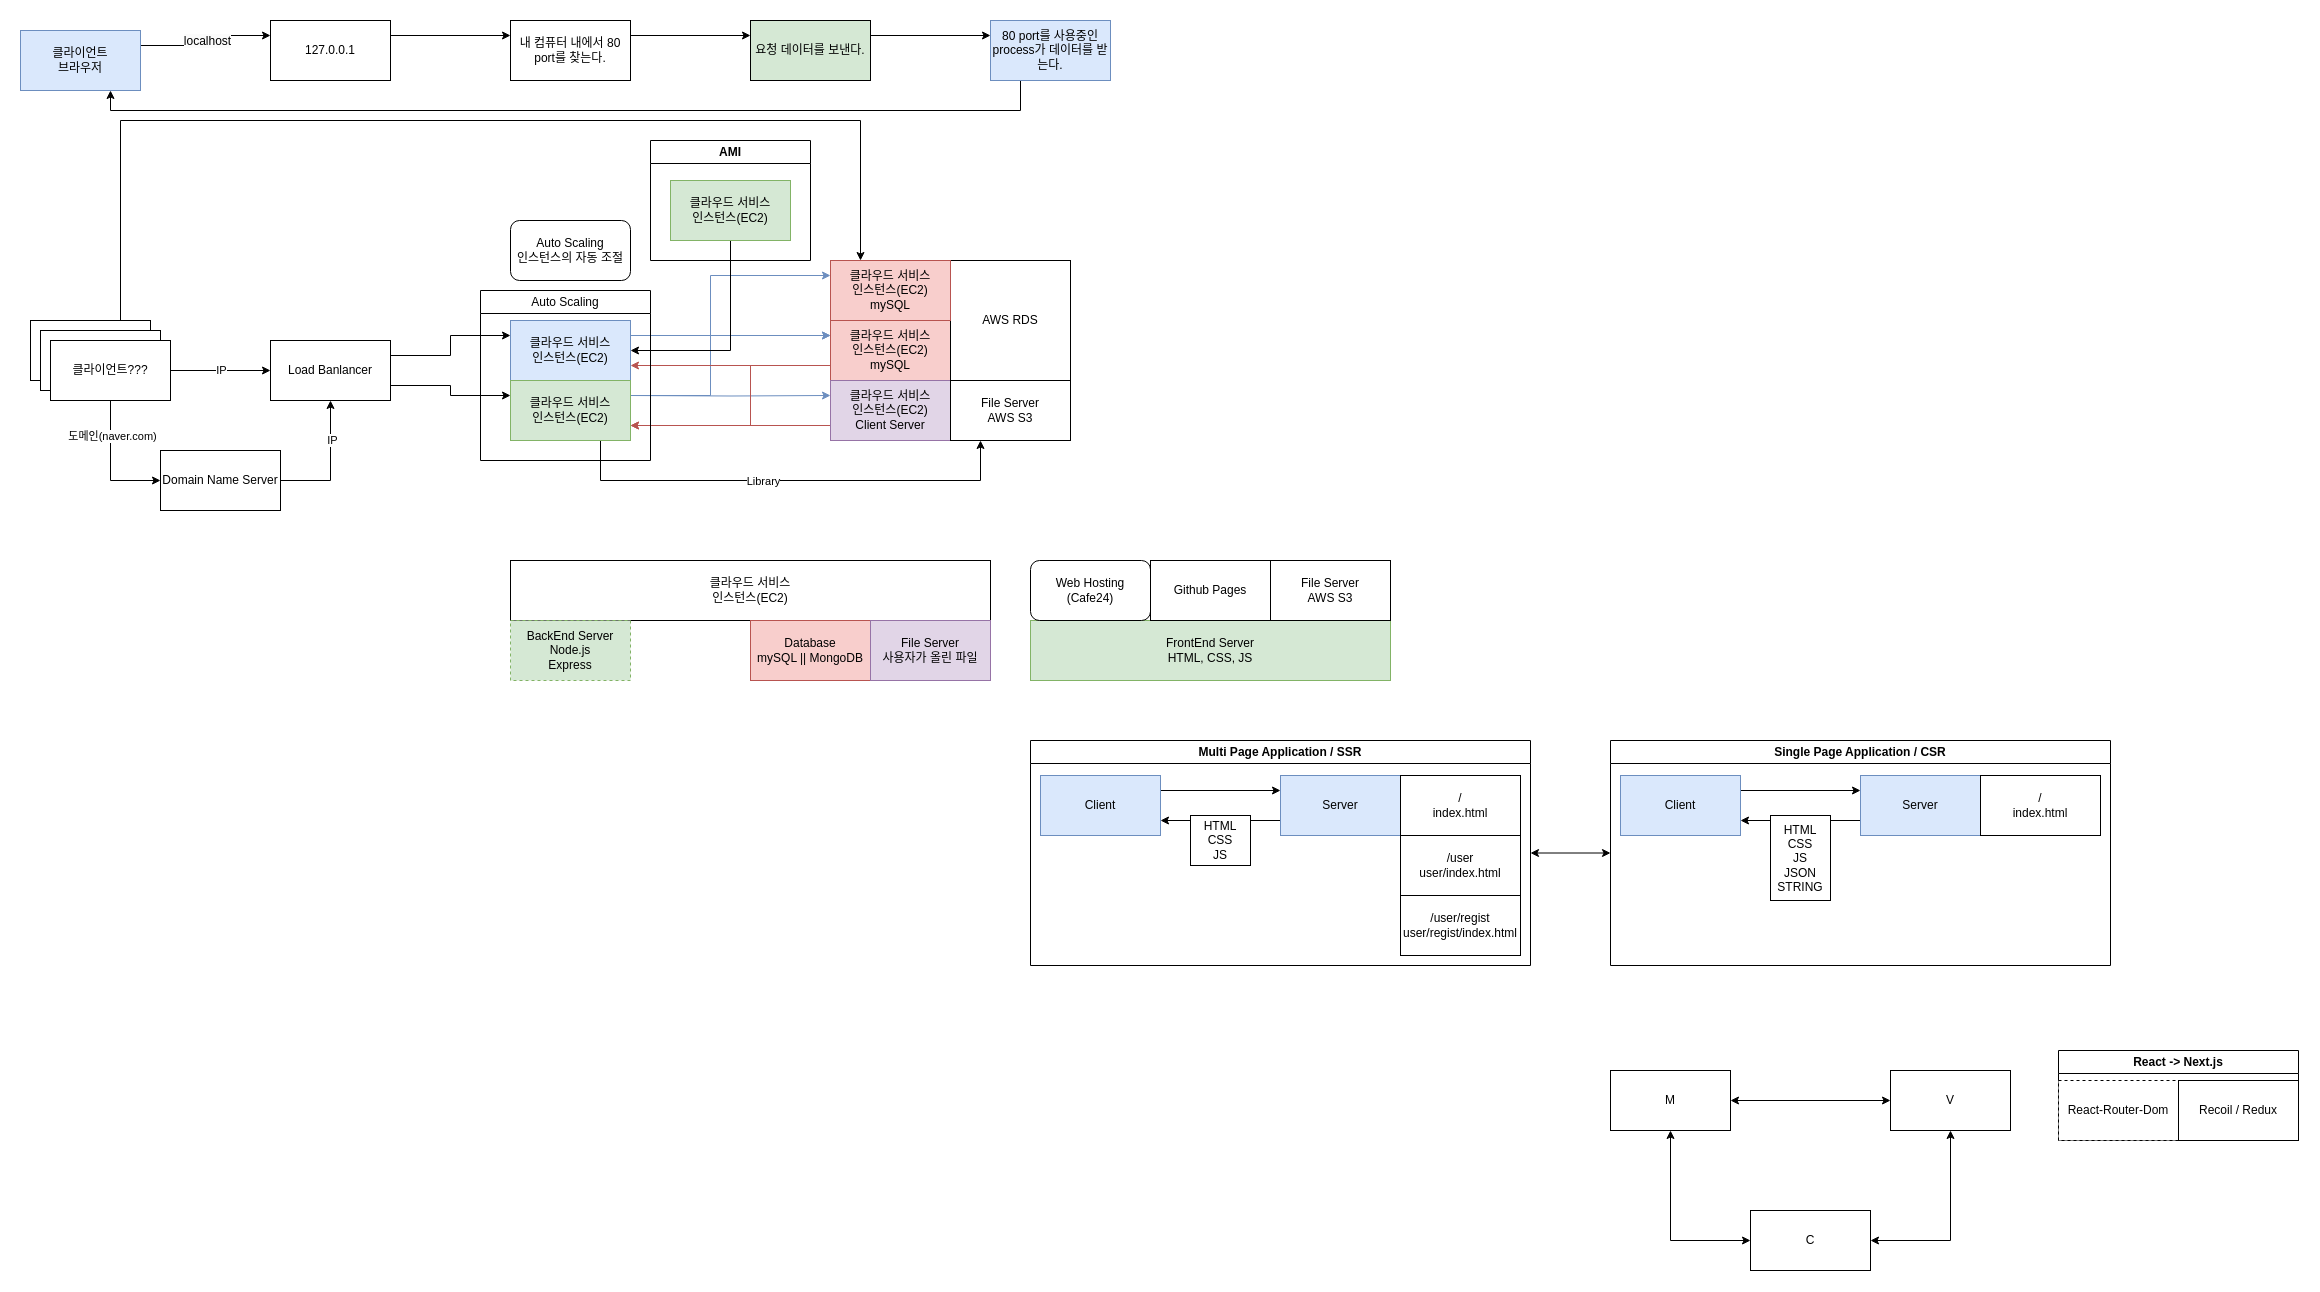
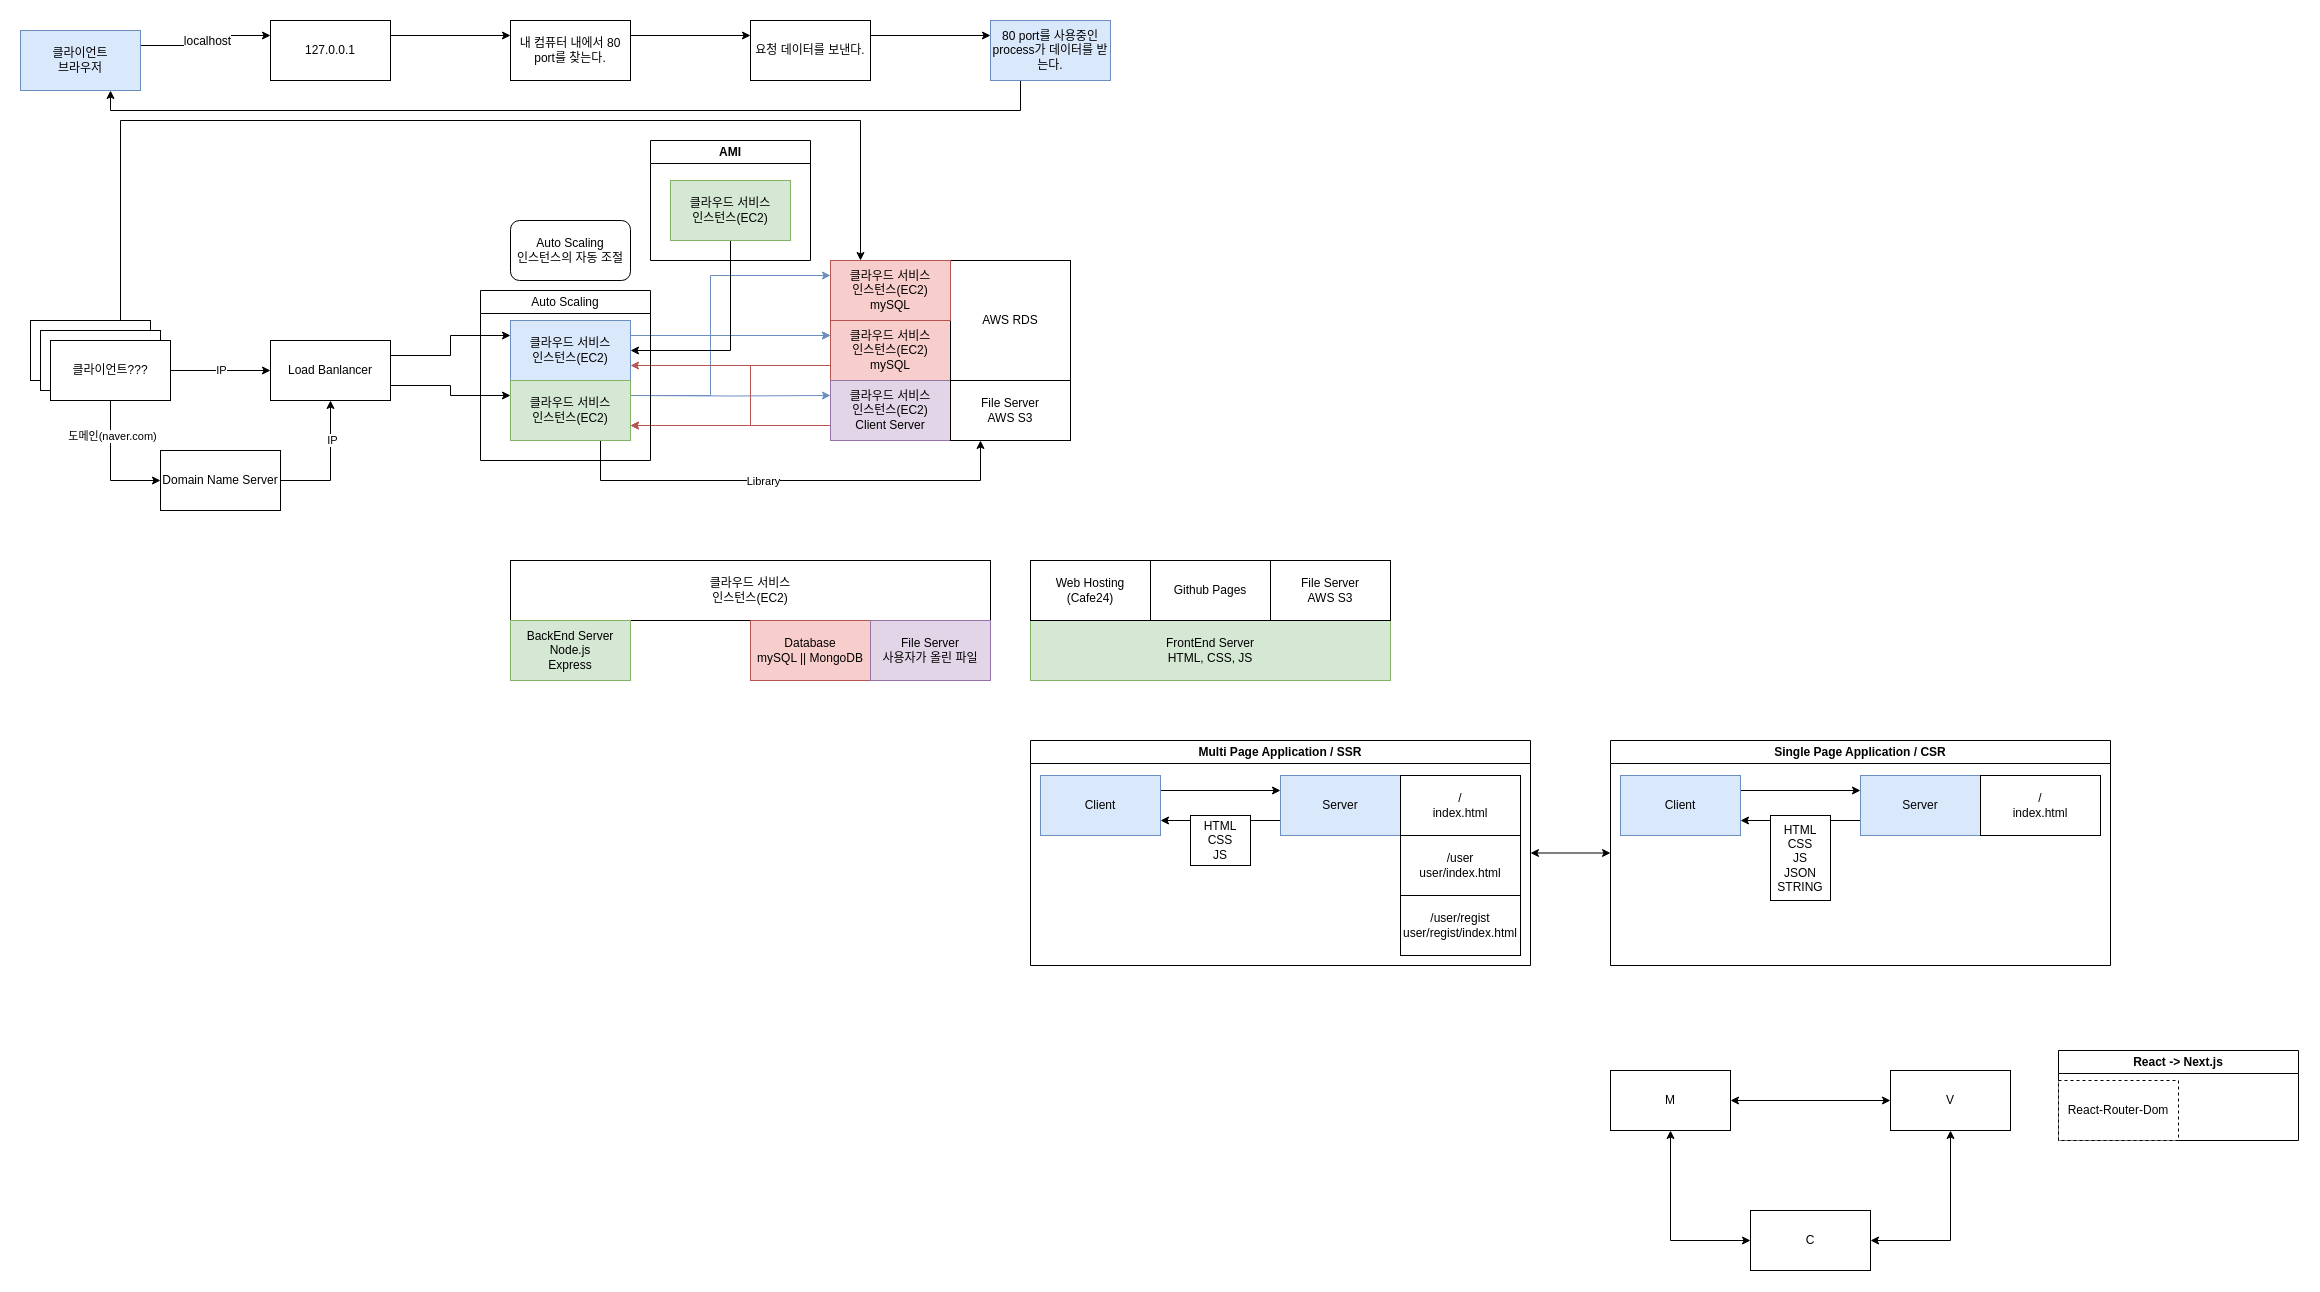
(811, 51) -> (811, 51)
(1091, 591) -> (1091, 591)
(571, 651) -> (571, 651)
(2239, 1111) -> none
